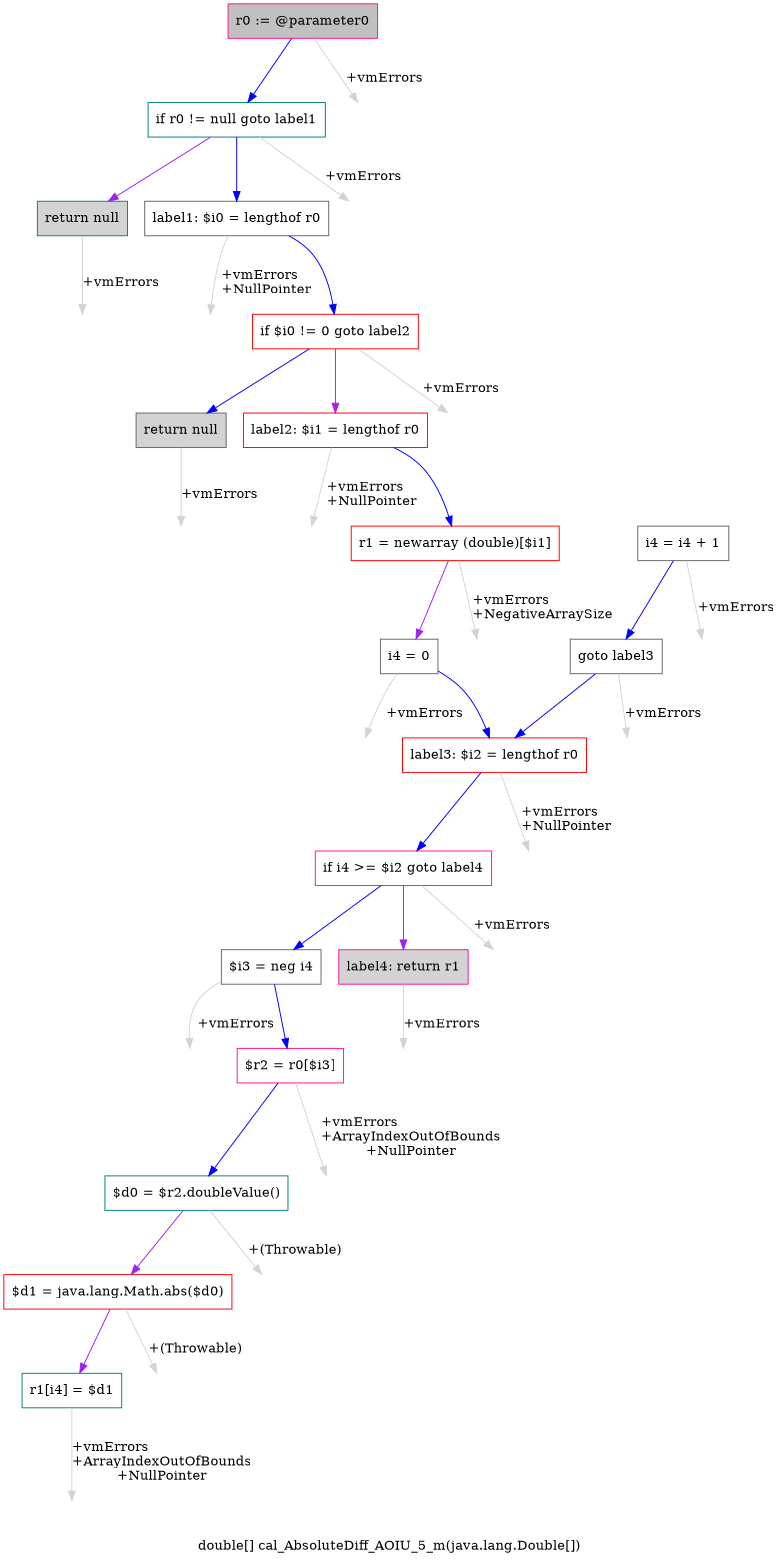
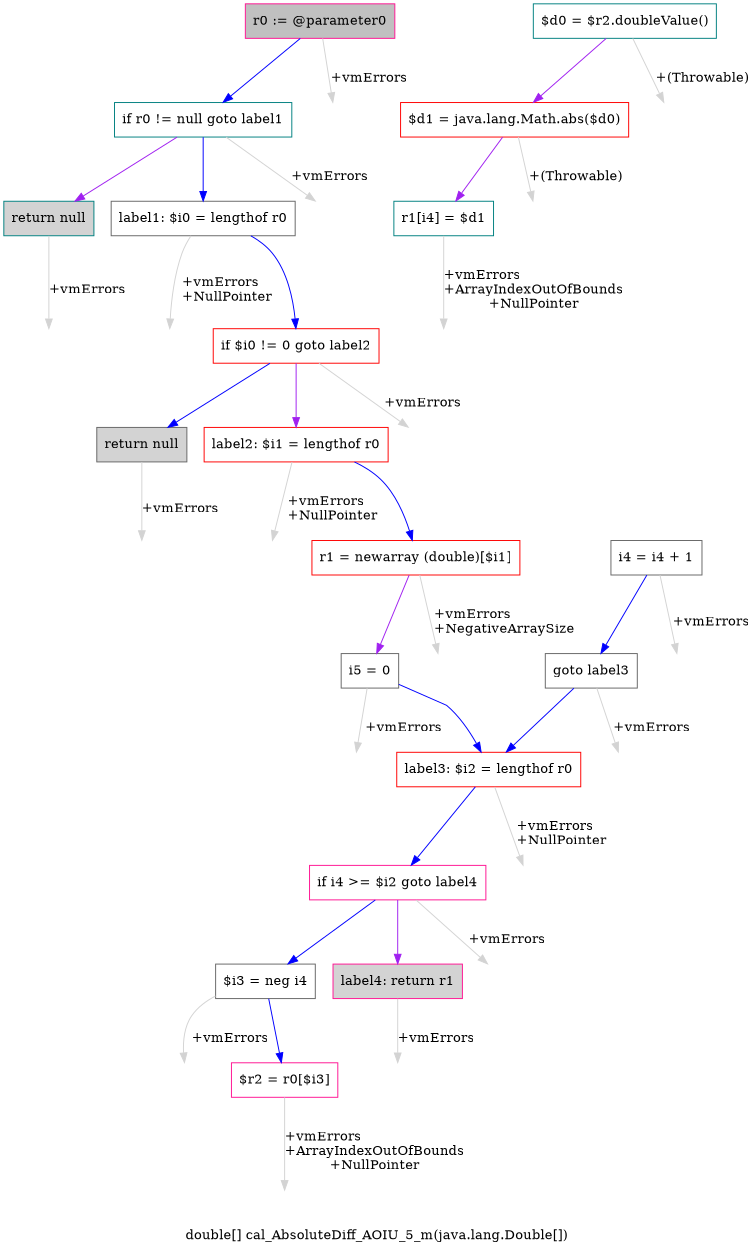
(409, 656) -> (370, 671)
(246, 1125) -> none
